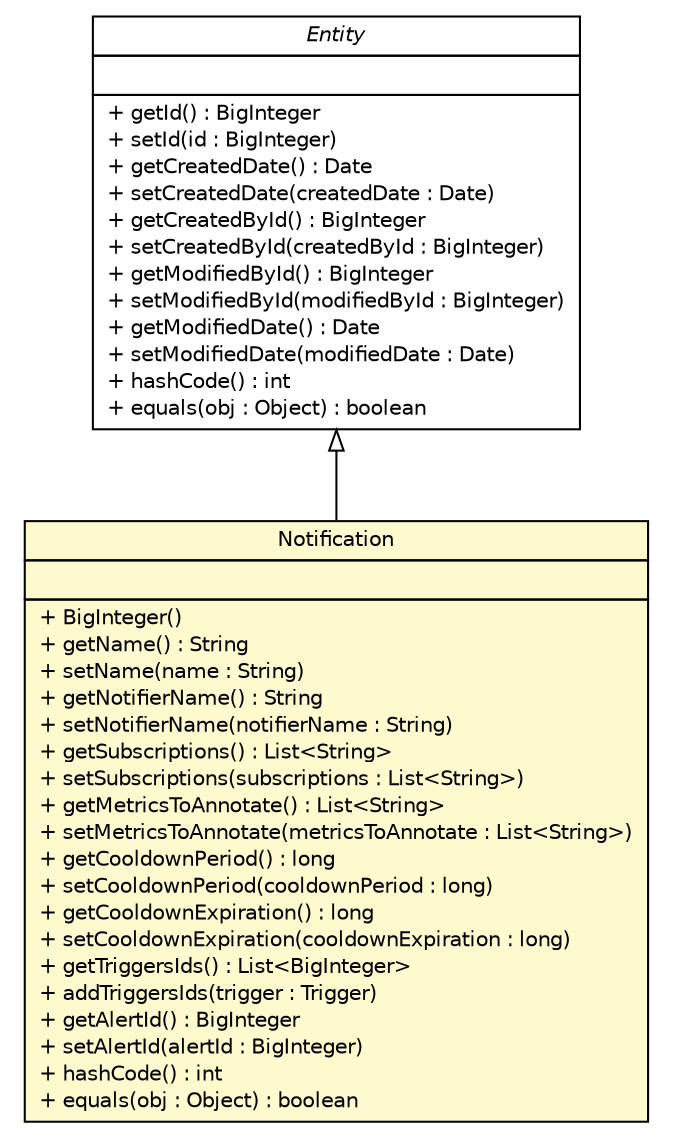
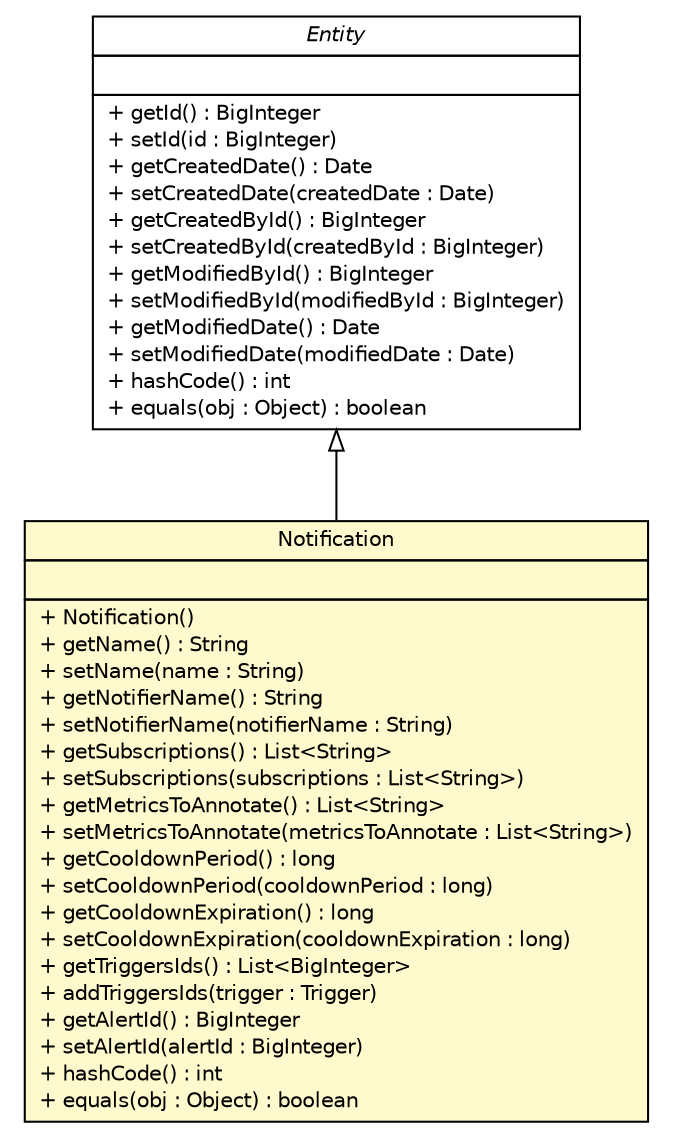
(111, 618) -> (118, 618)
